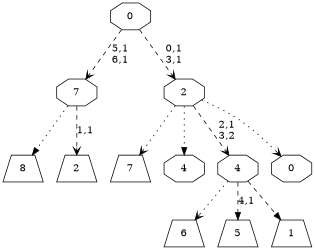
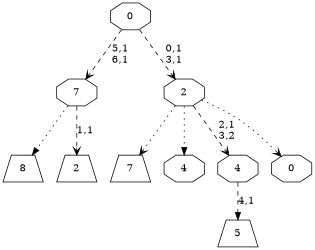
(184, 233) -> none
(292, 233) -> none
